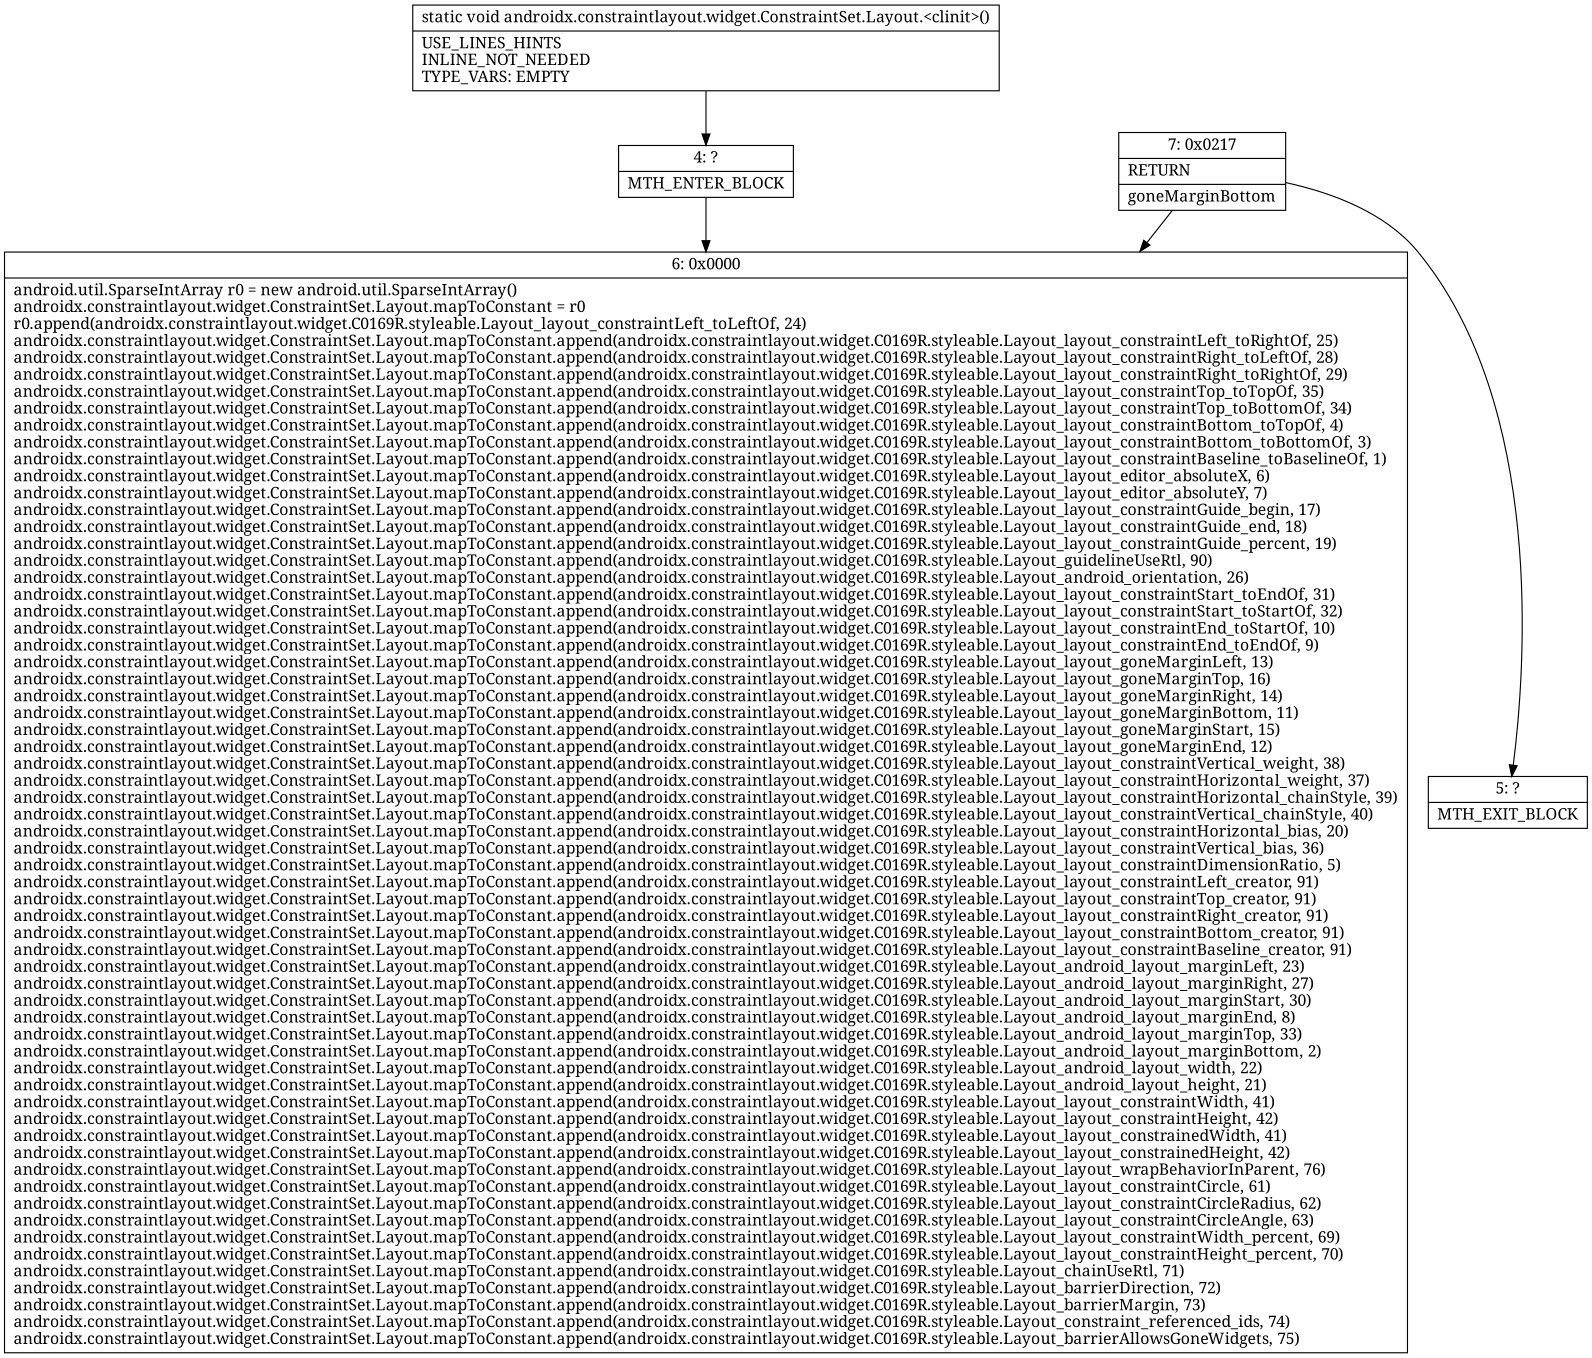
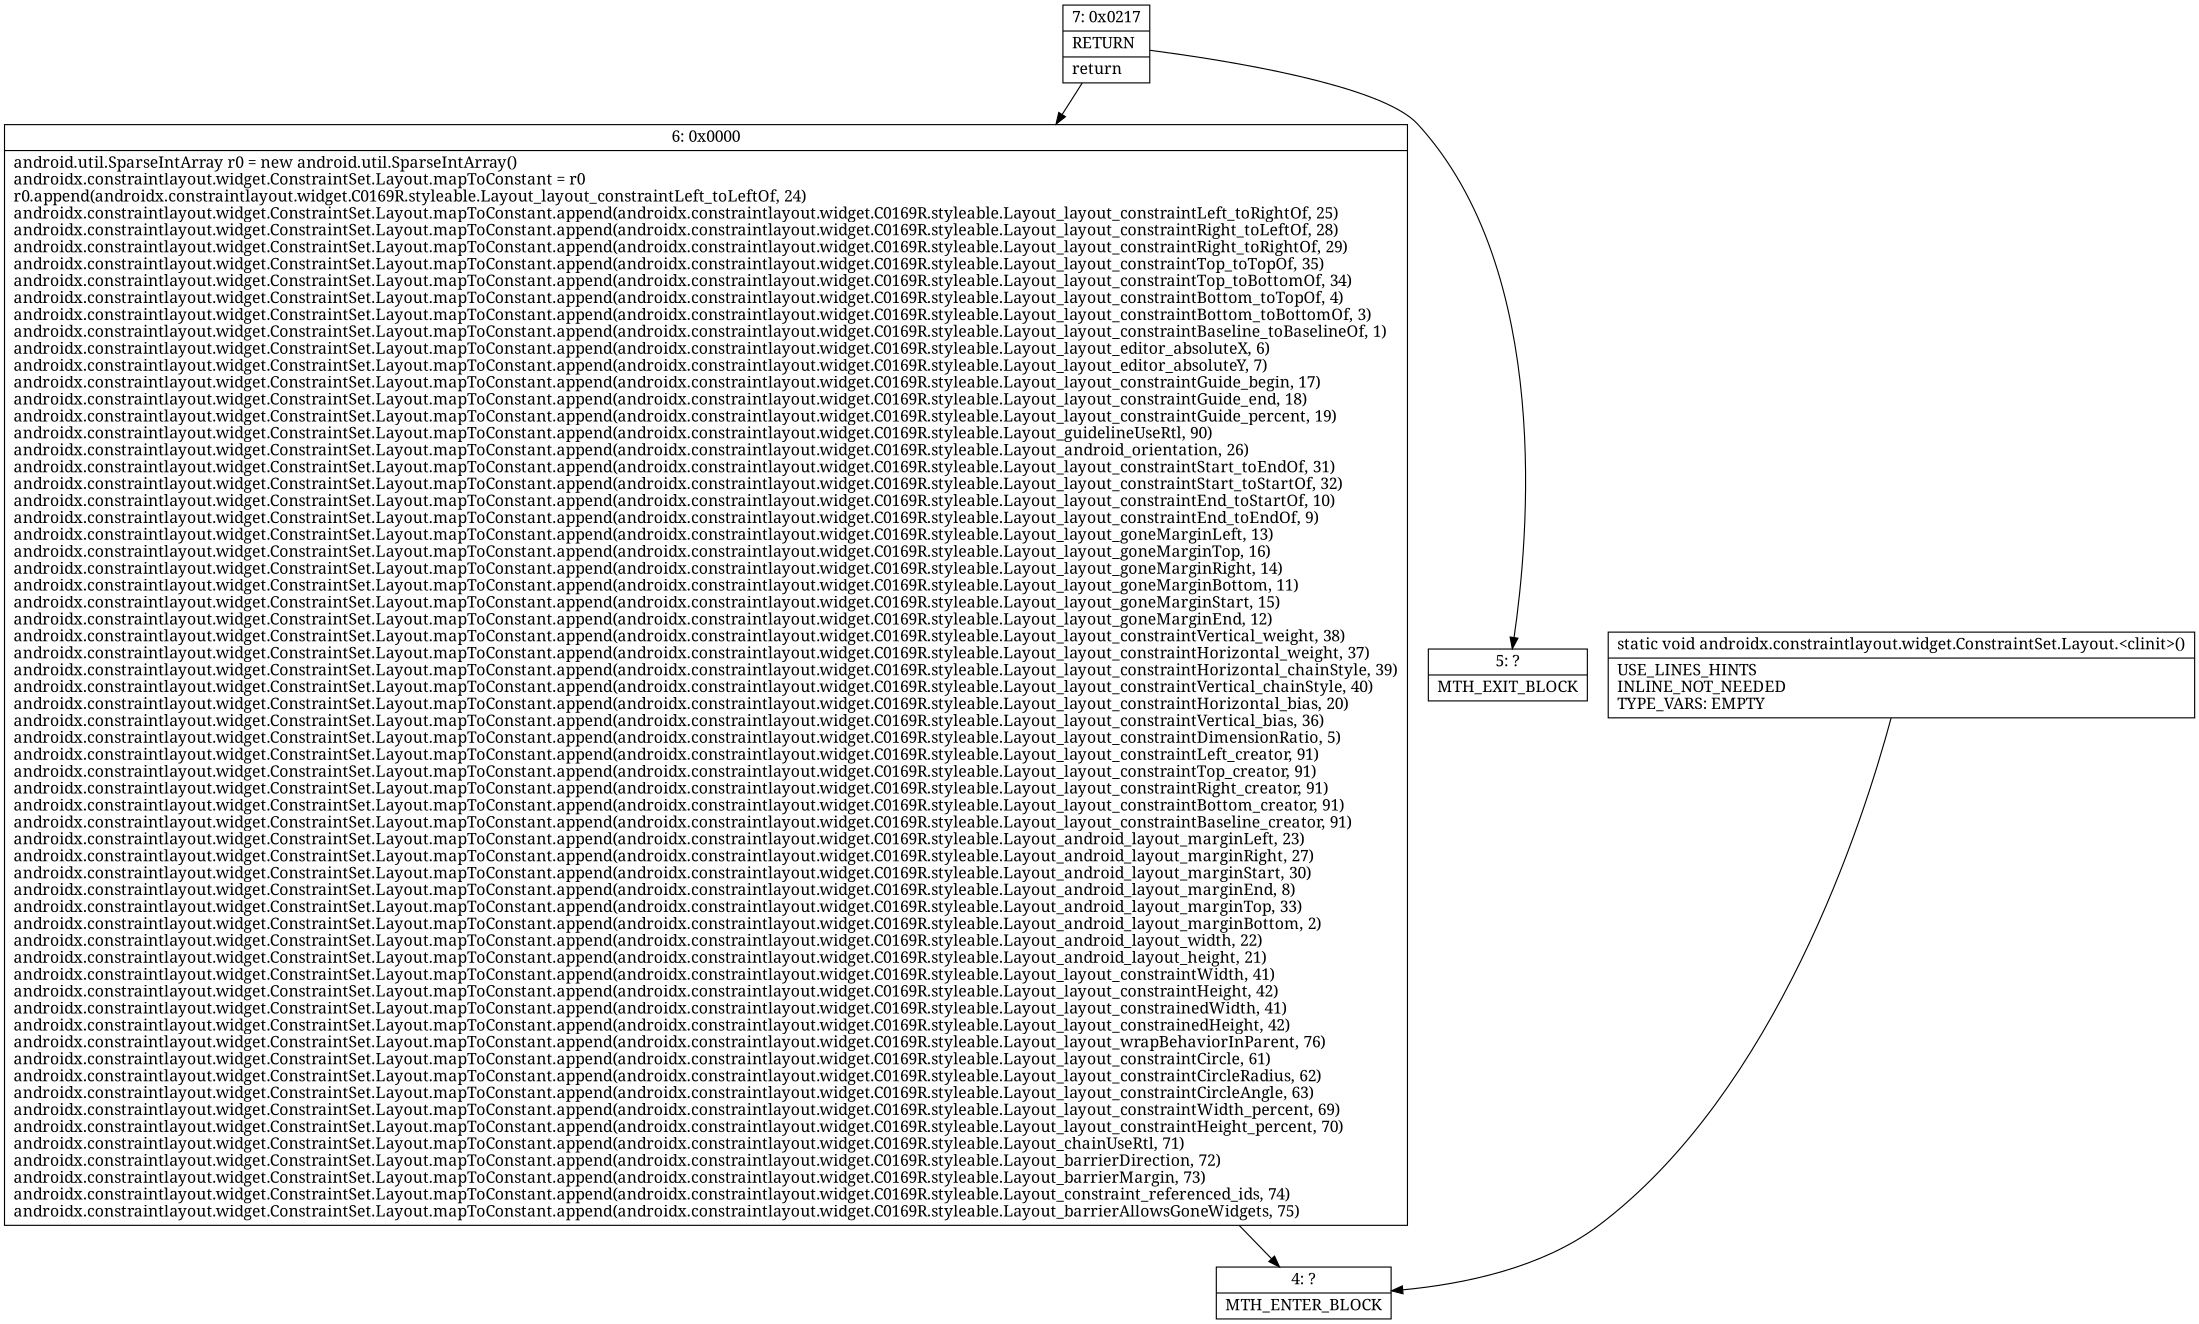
(1202, 197) -> (1097, 69)
(706, 219) -> (1255, 1242)
